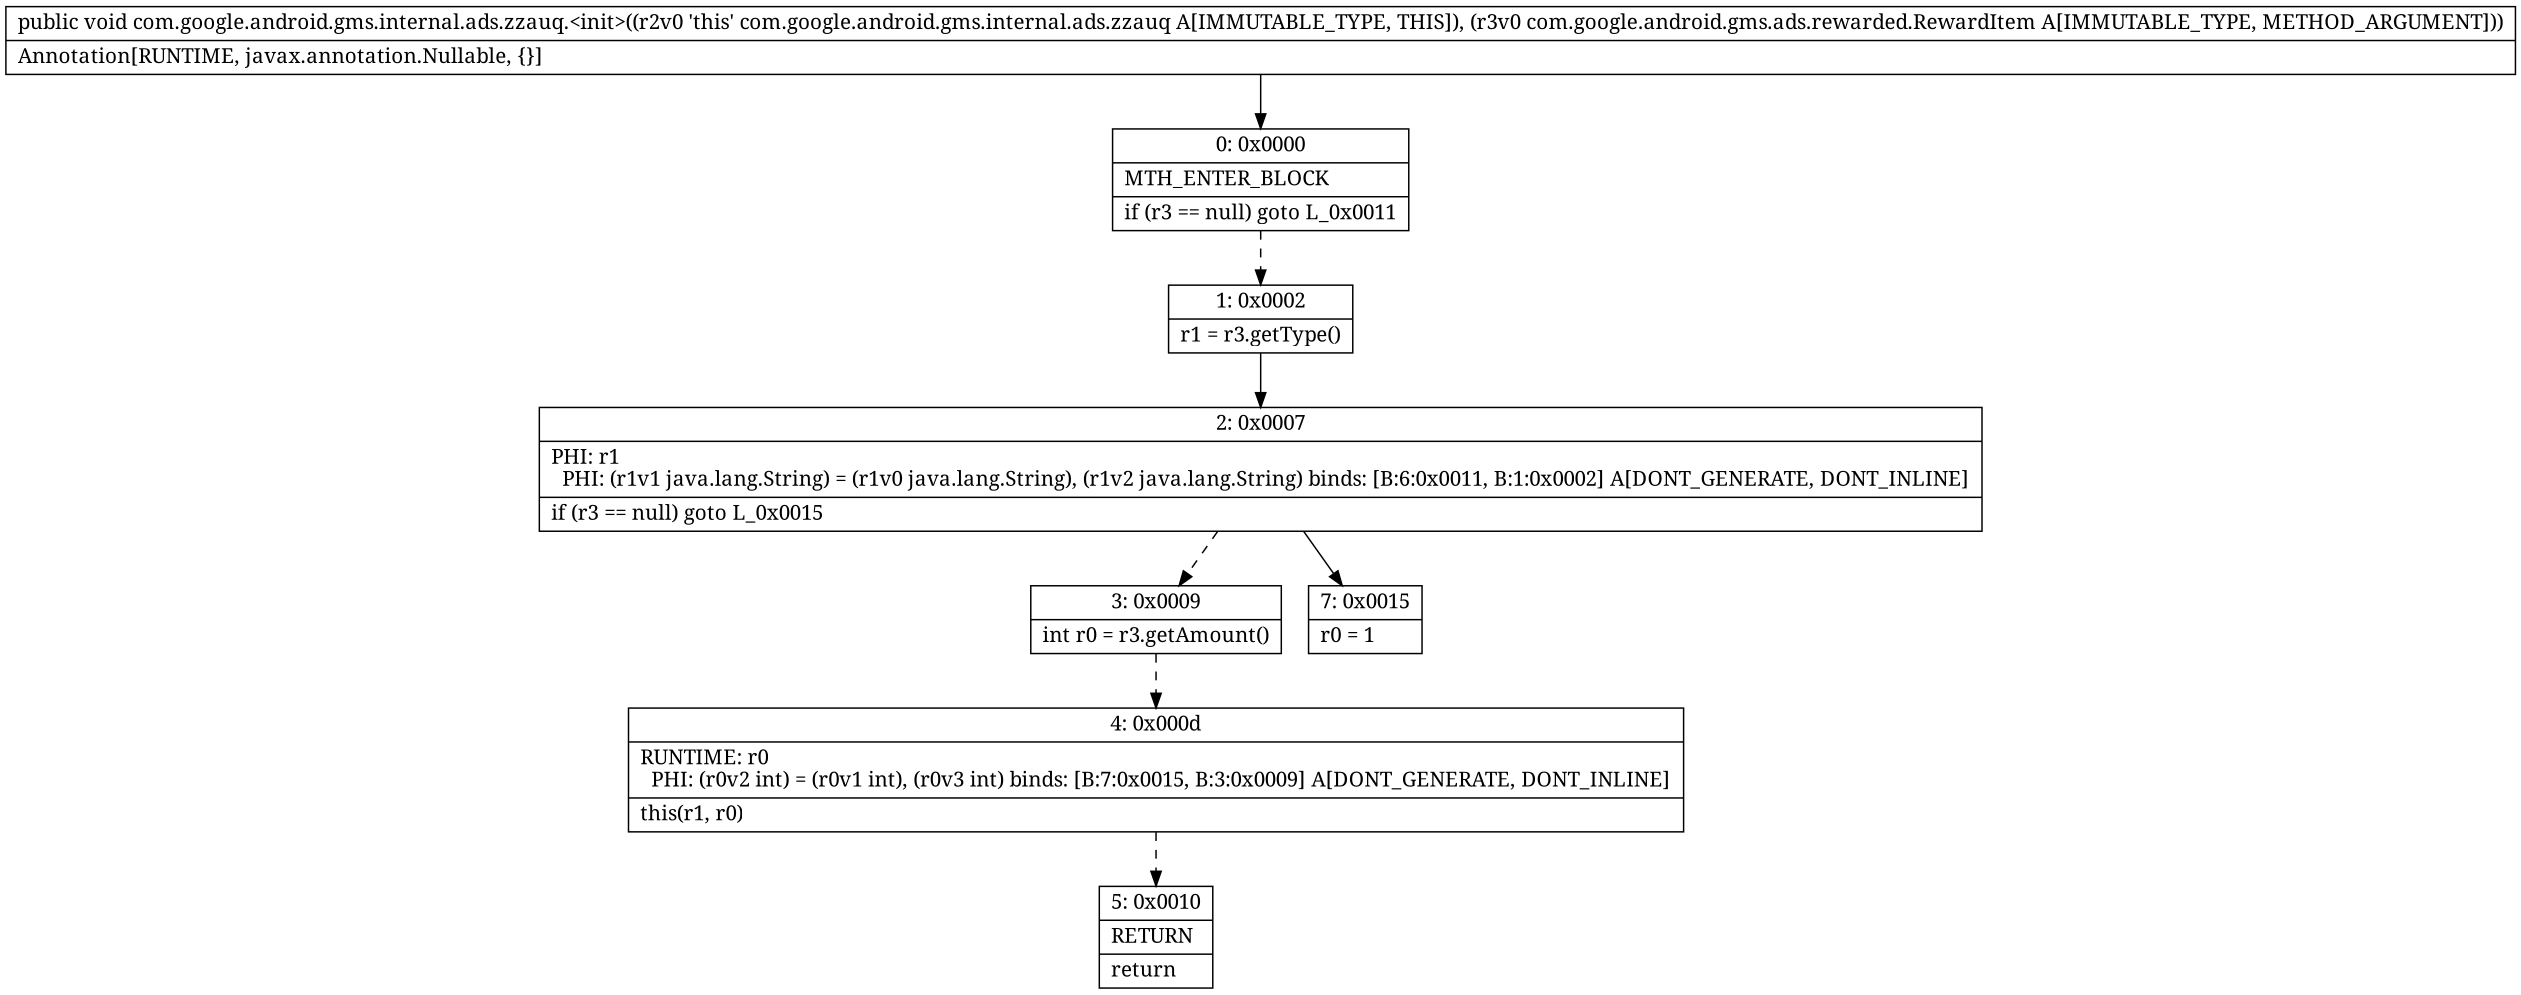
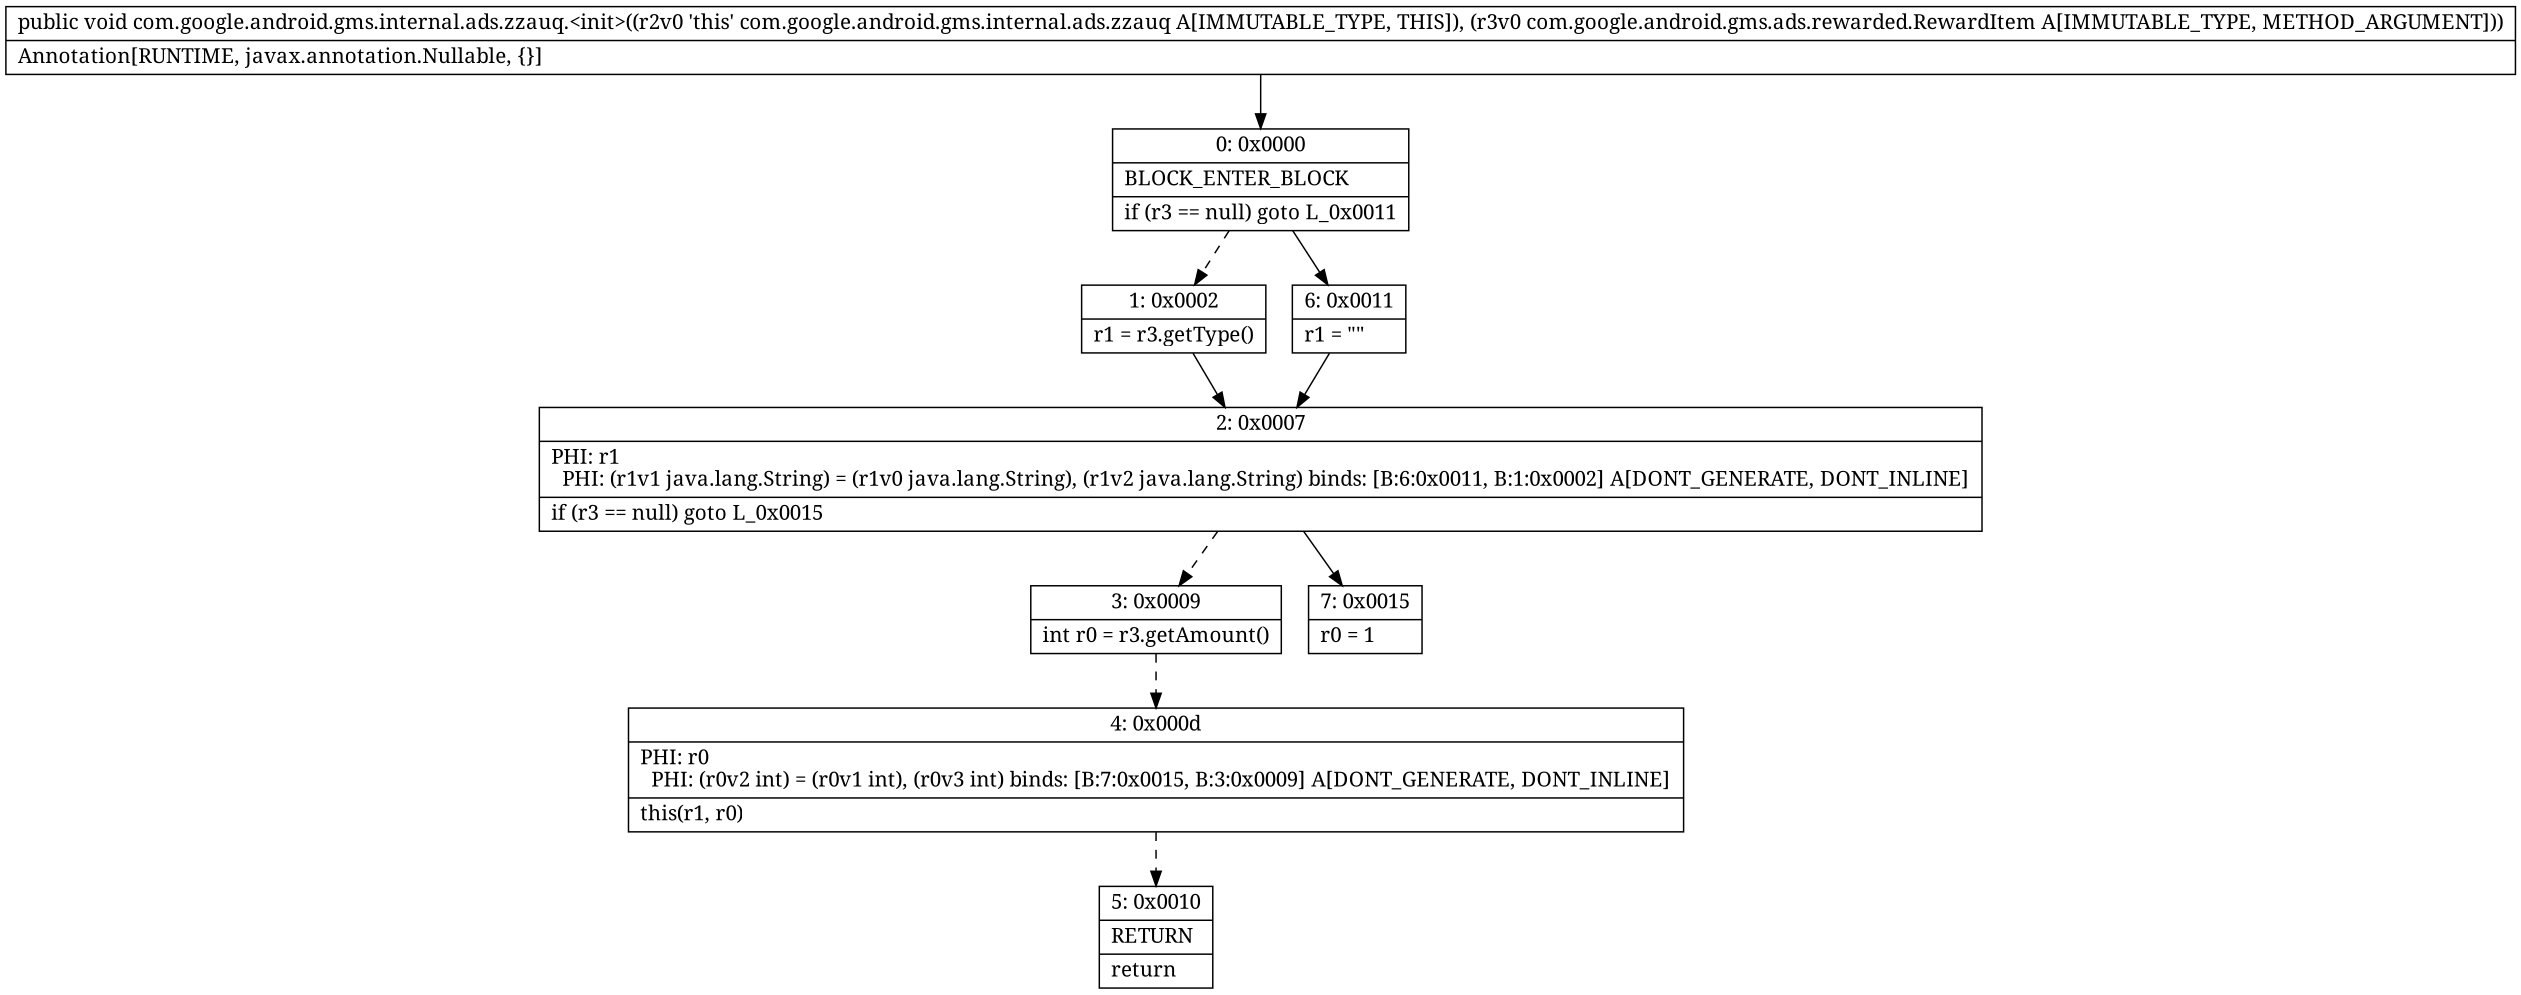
(1227, 179) -> (1237, 179)
none -> (1349, 319)
(707, 758) -> (678, 758)
